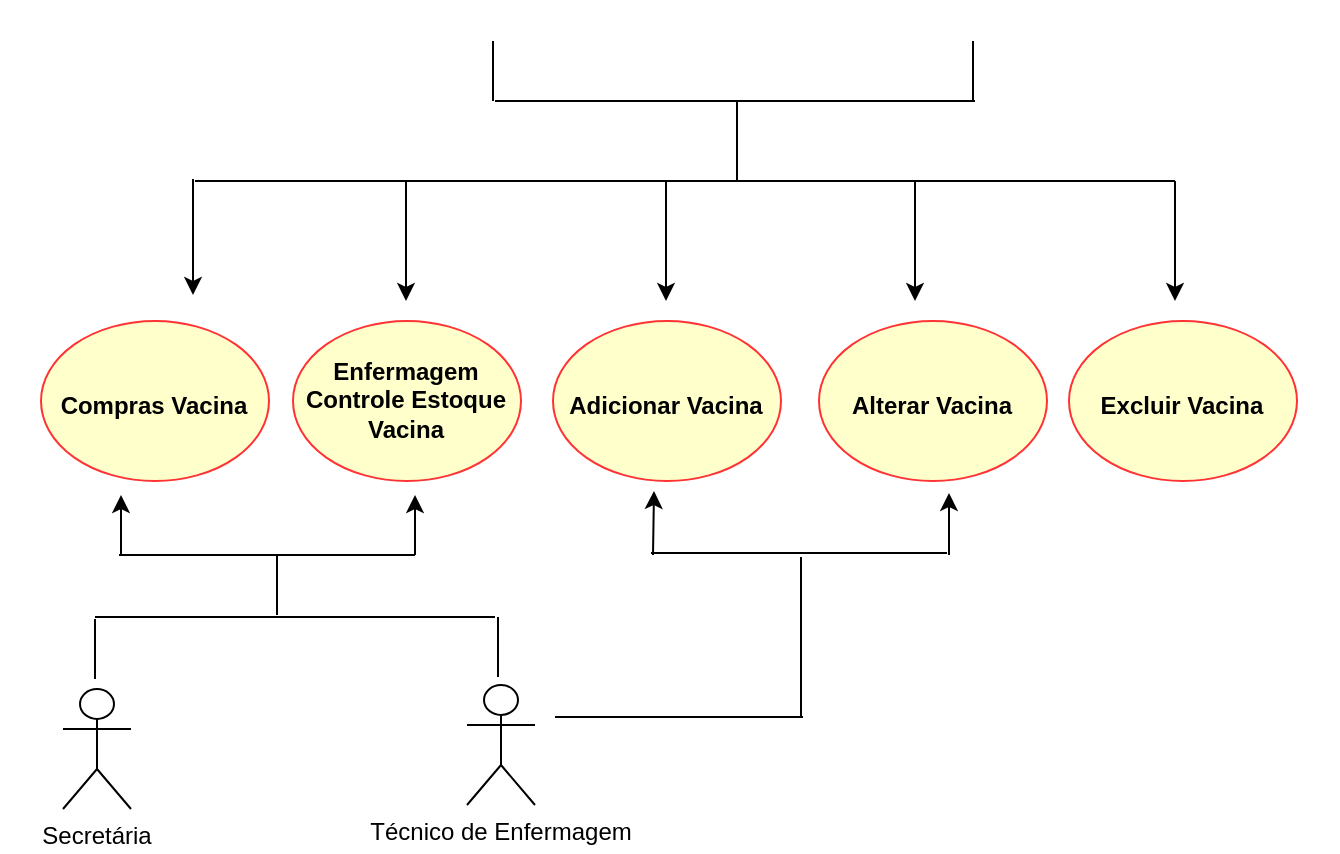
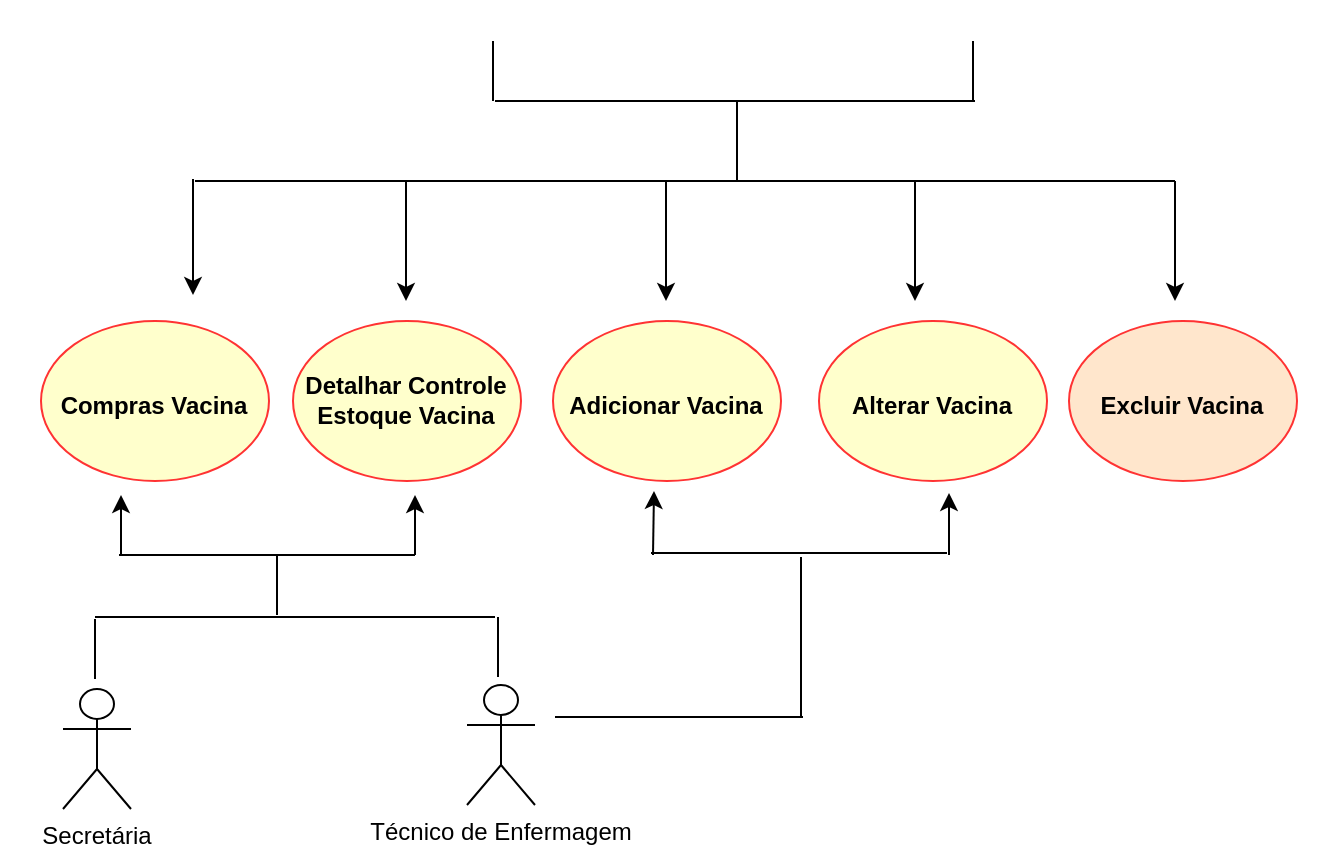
(407, 401) -> (407, 401)
(1183, 401) -> (1183, 401)
